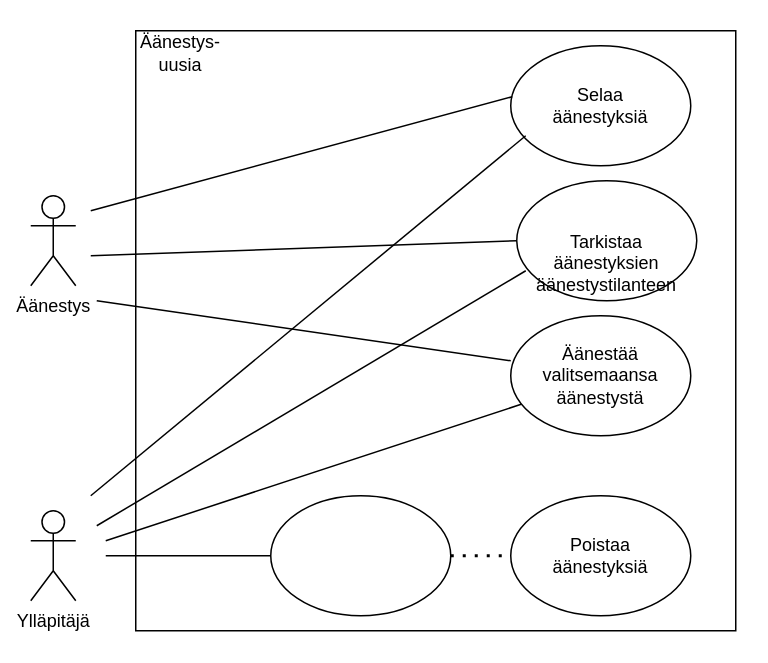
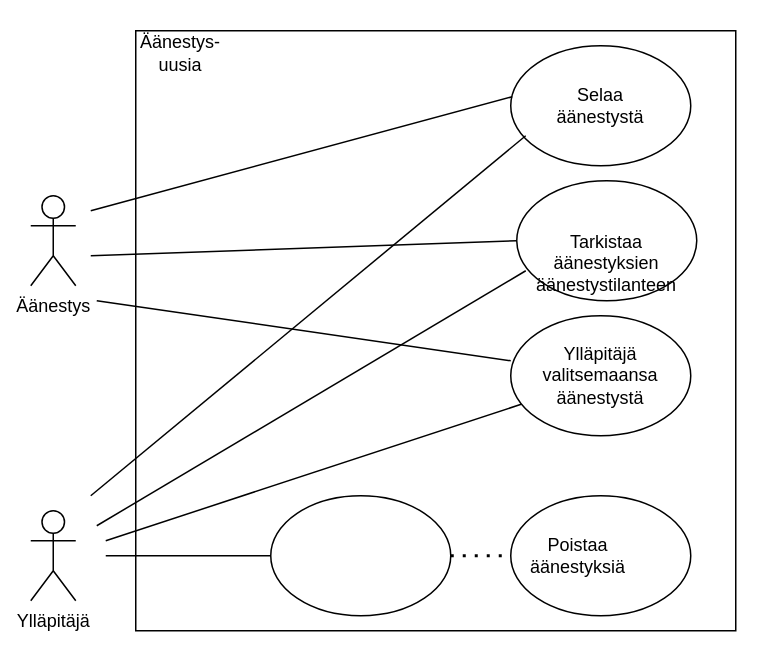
(601, 106) -> (601, 106)
(601, 376) -> (601, 376)
(601, 556) -> (578, 556)
